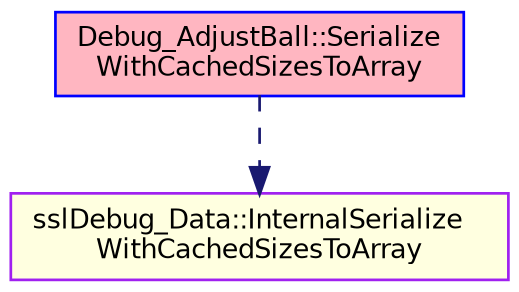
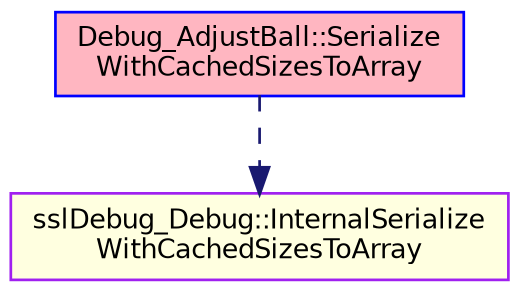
(260, 237) -> (260, 237)
